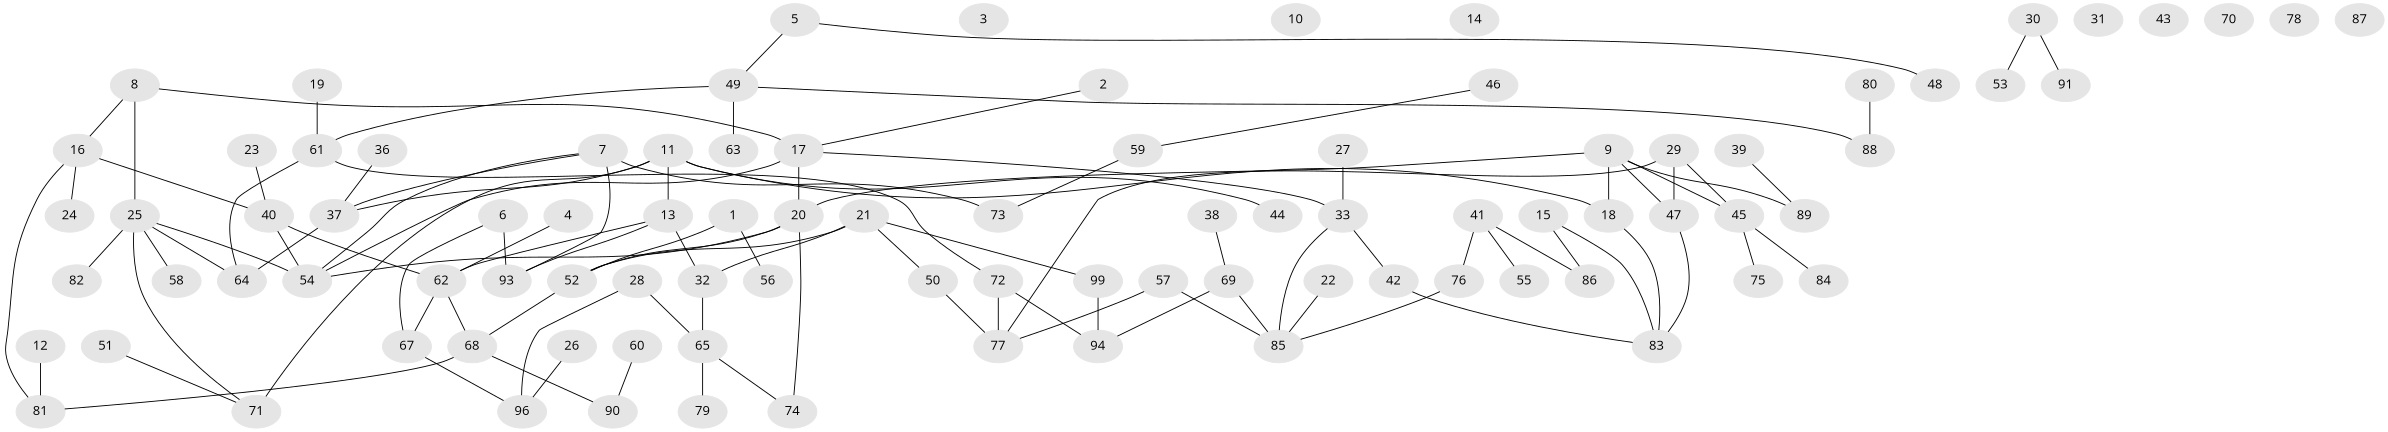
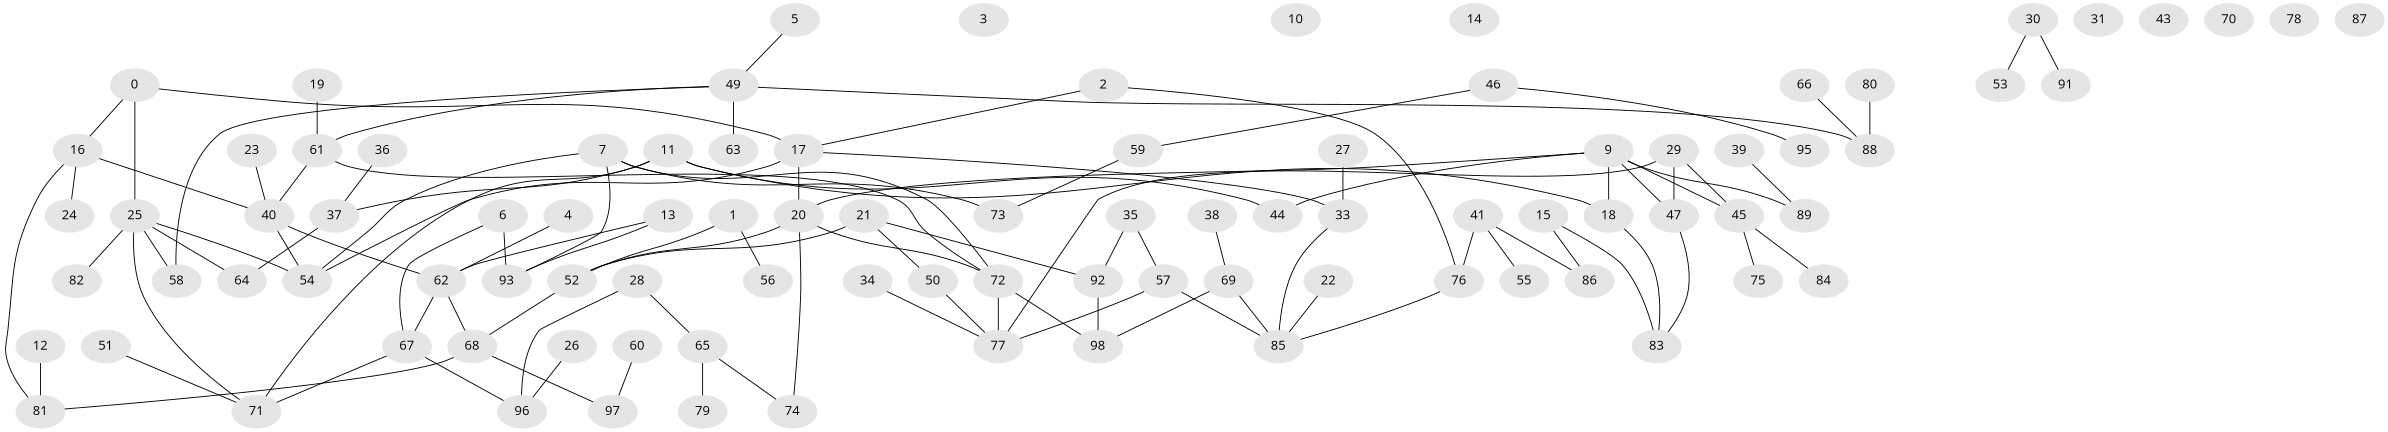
(135, 85) -> (135, 85)
none -> (1805, 85)
(1935, 85) -> none
none -> (439, 100)
none -> (1340, 119)
none -> (1805, 151)
none -> (1453, 168)
(421, 186) -> (821, 172)
(668, 188) -> none
(238, 198) -> (293, 183)
none -> (1131, 216)
(579, 257) -> (886, 246)
(703, 281) -> none
none -> (868, 281)
(1098, 281) -> (1098, 281)
(1394, 281) -> none
(1098, 346) -> (1098, 346)
none -> (343, 374)
(613, 412) -> (613, 412)
